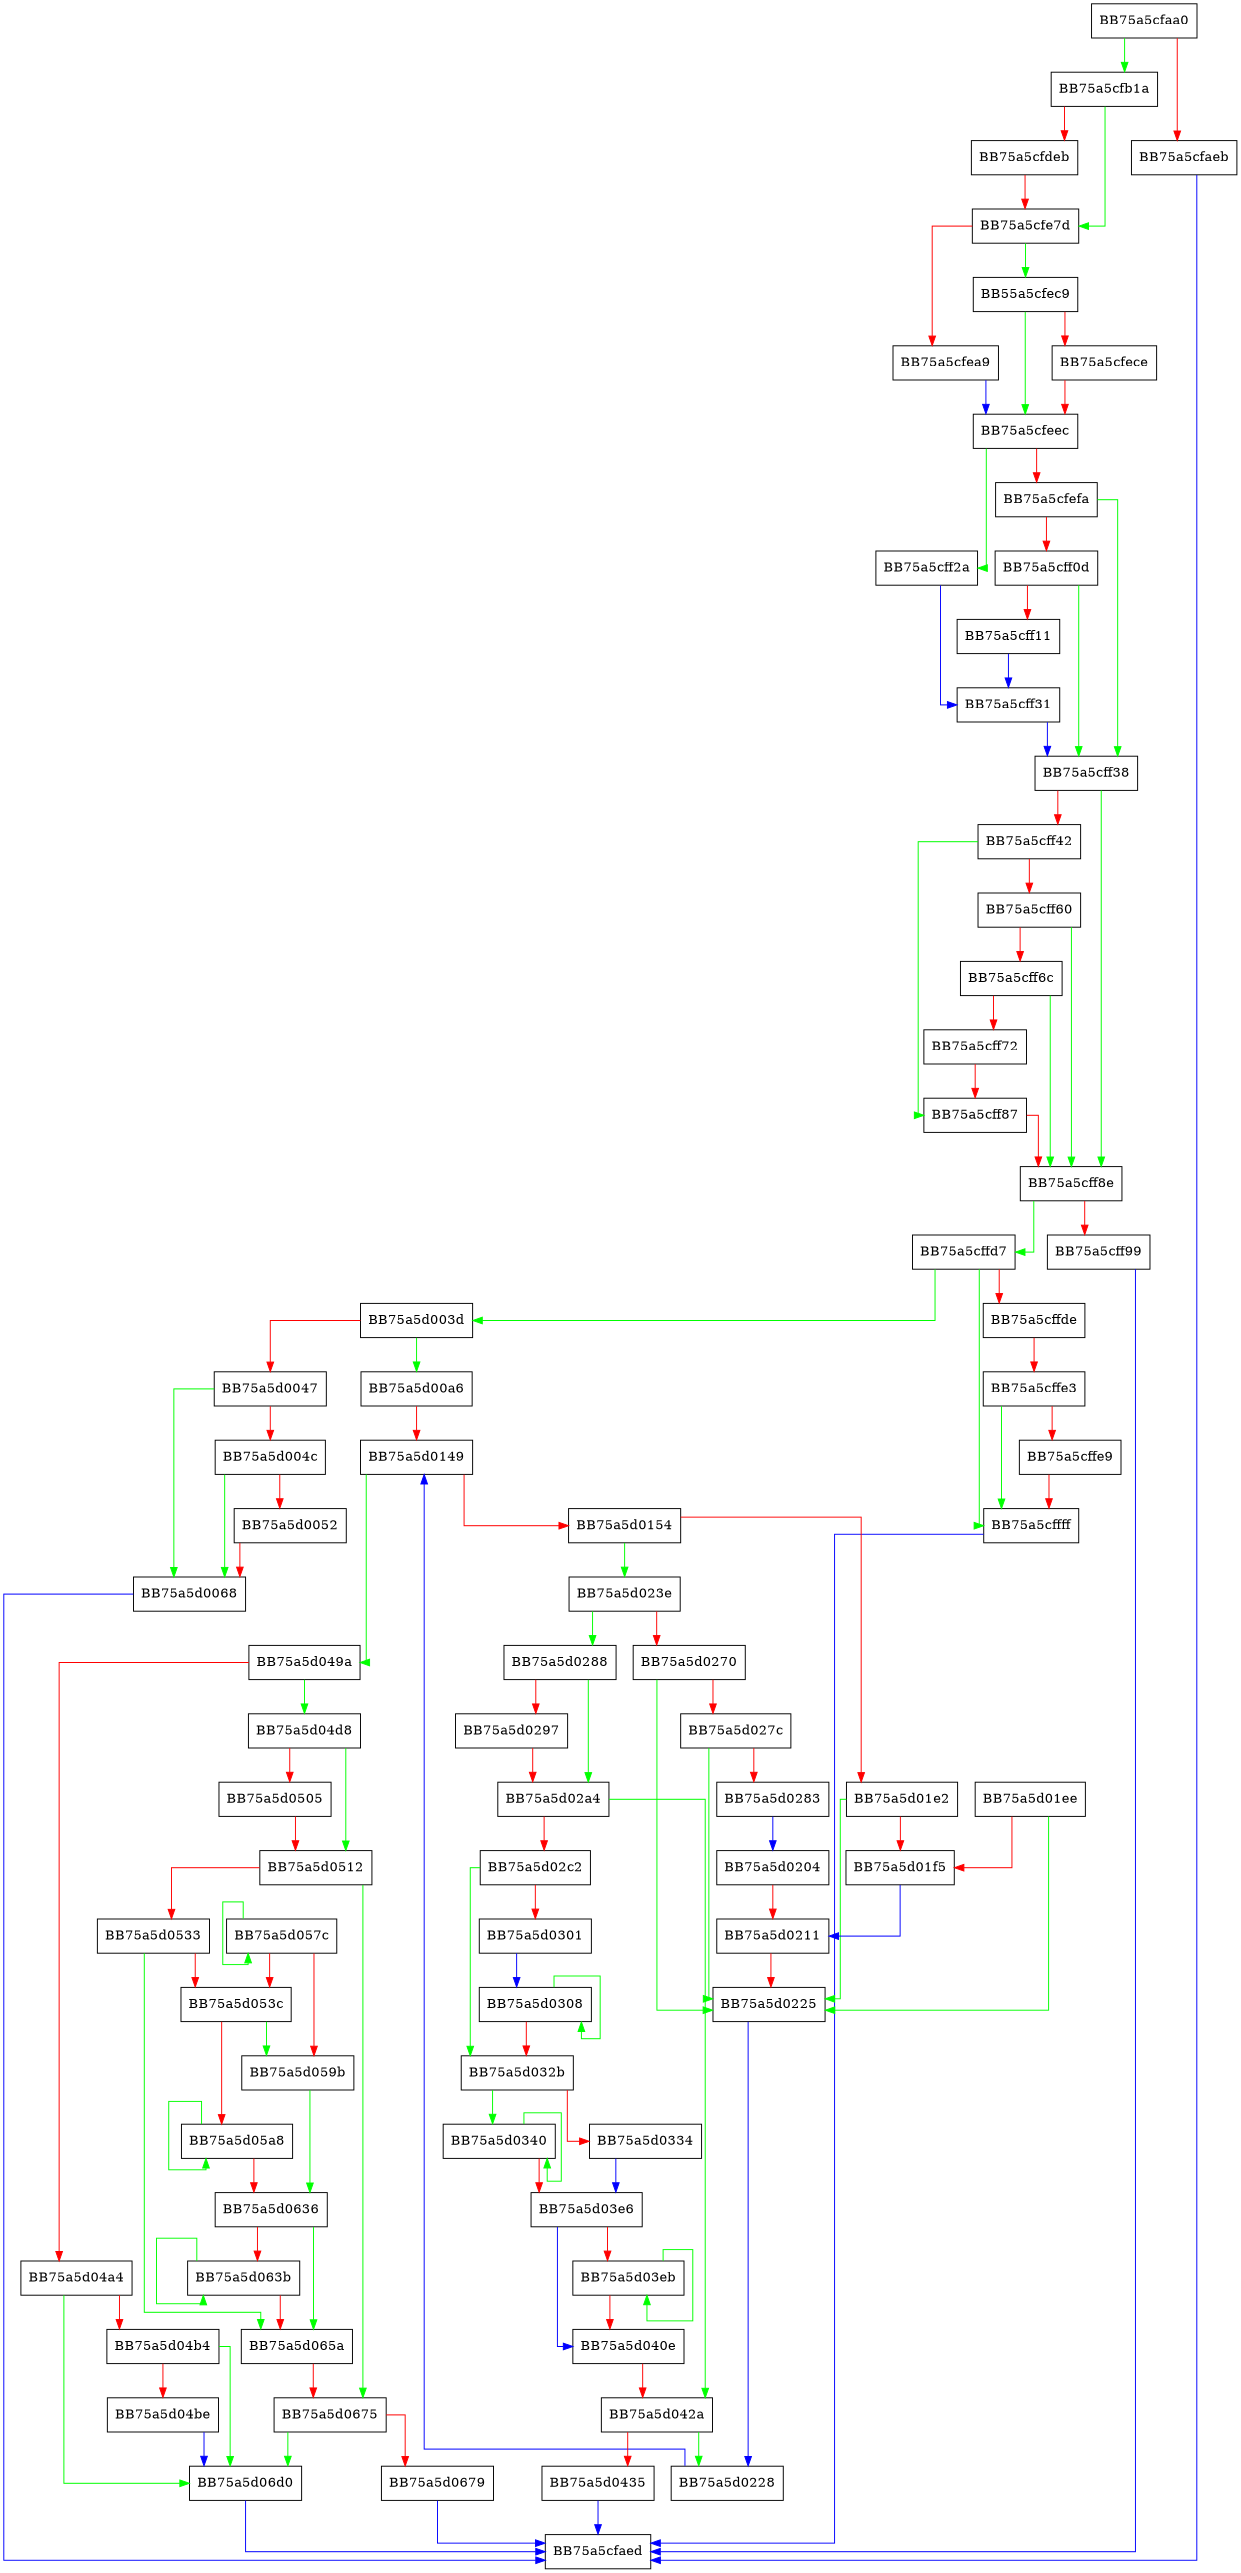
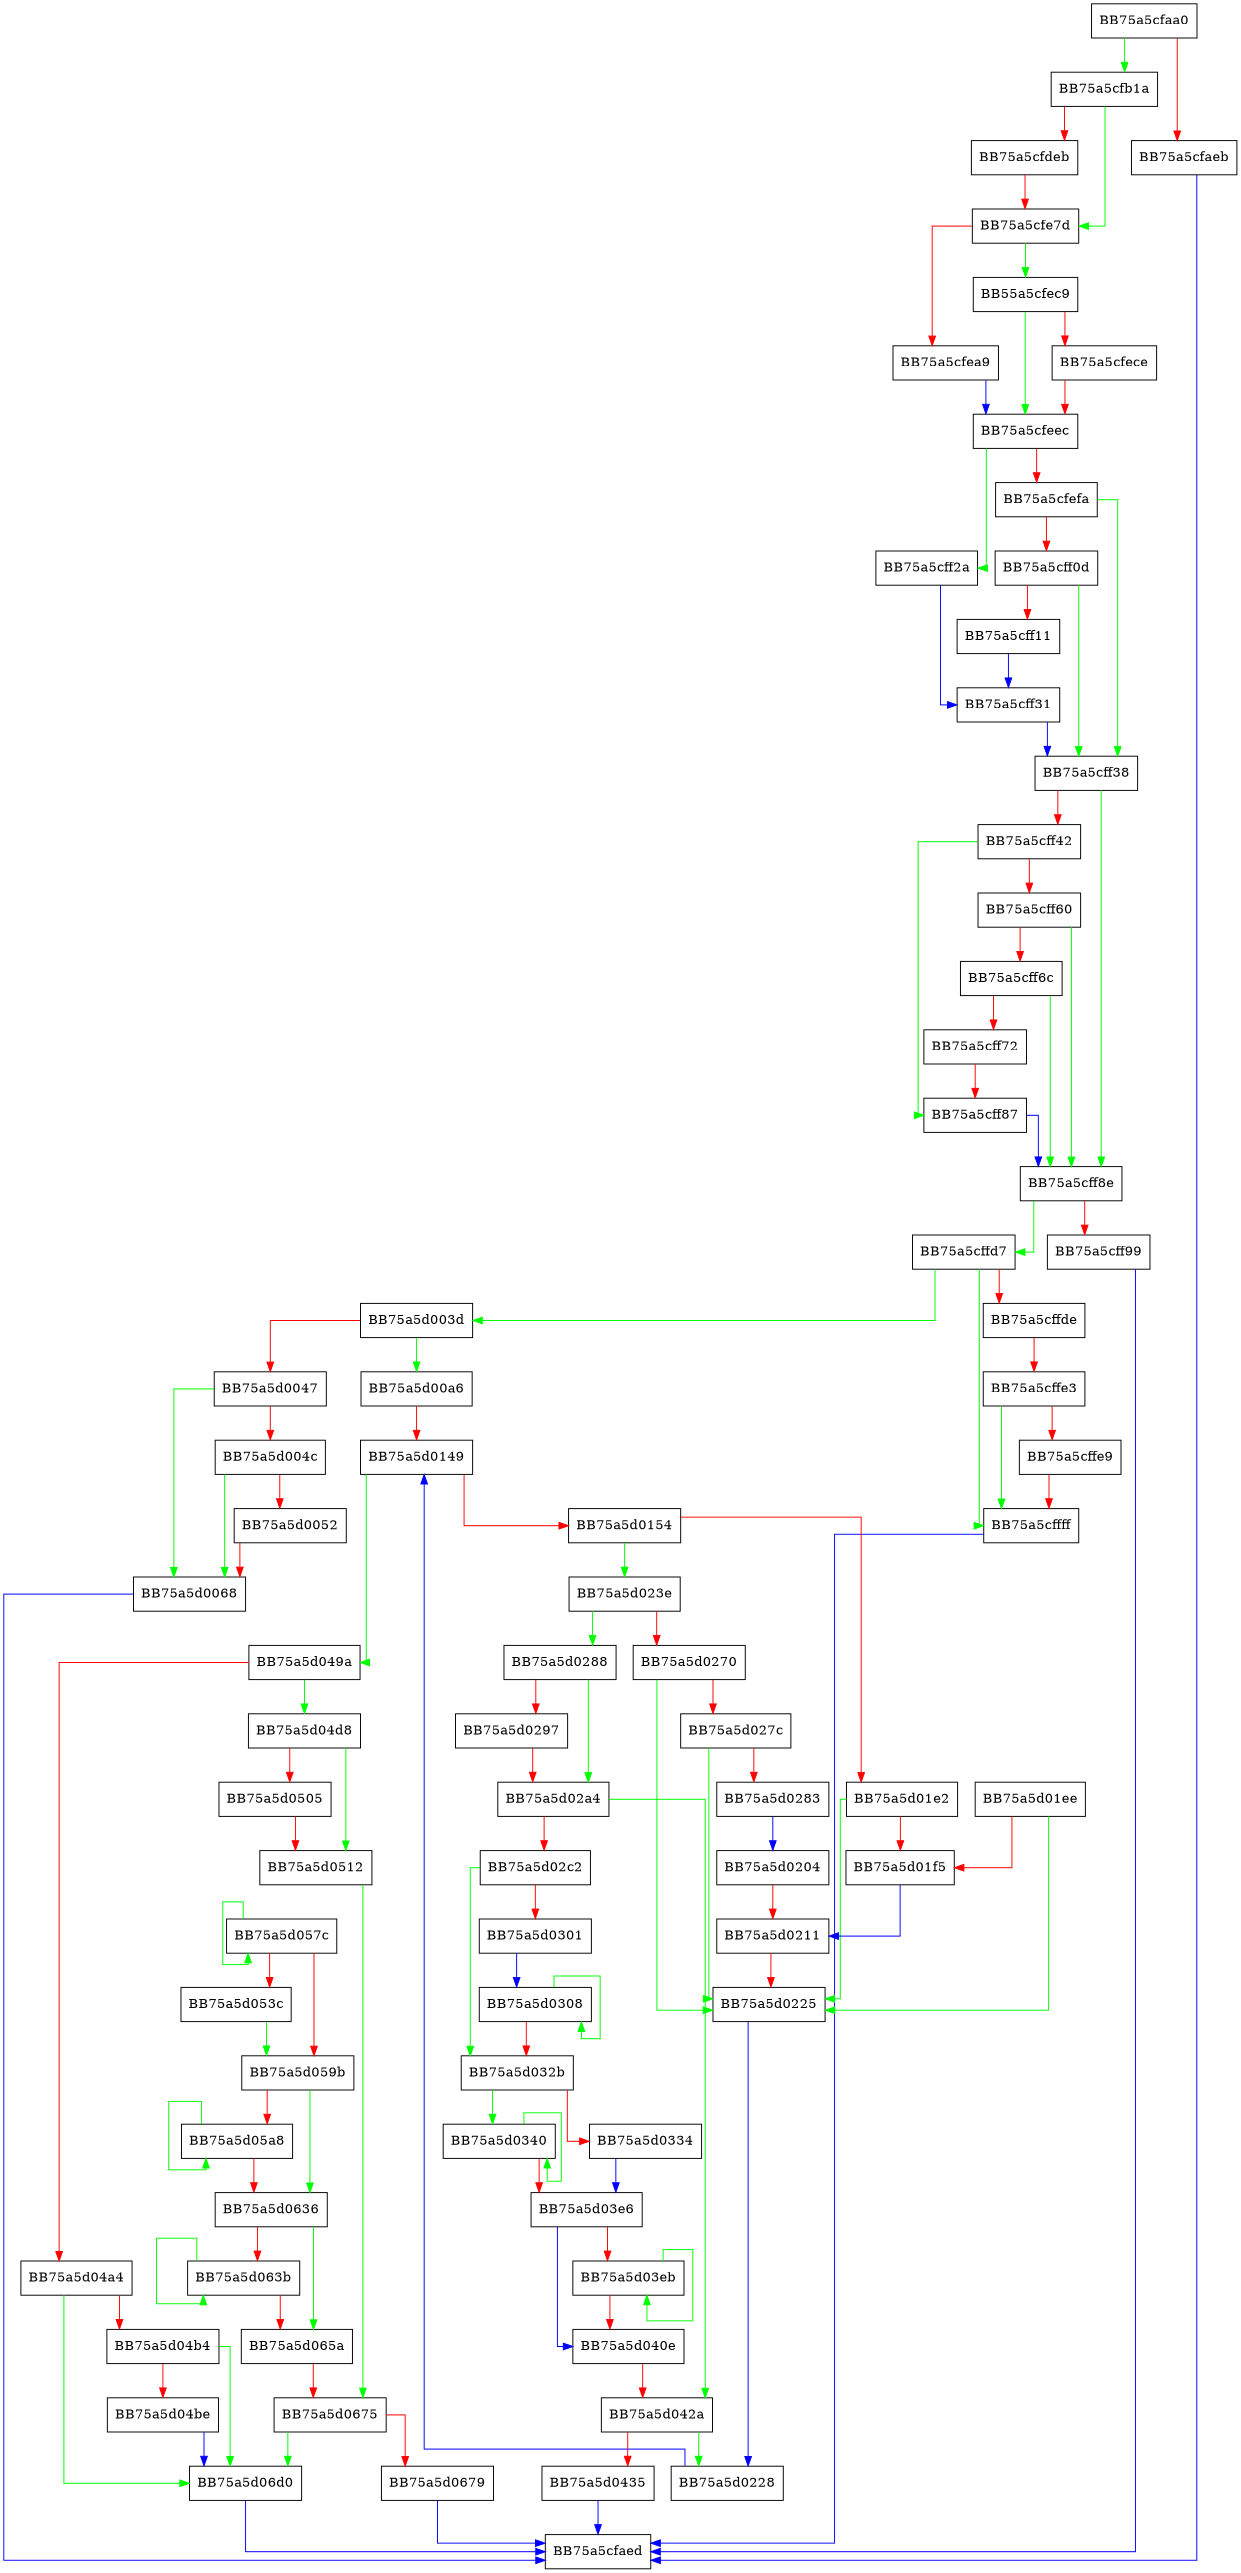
(1038, 1130) -> (1038, 1130)
(153, 1936) -> none
(222, 2068) -> (267, 2102)
